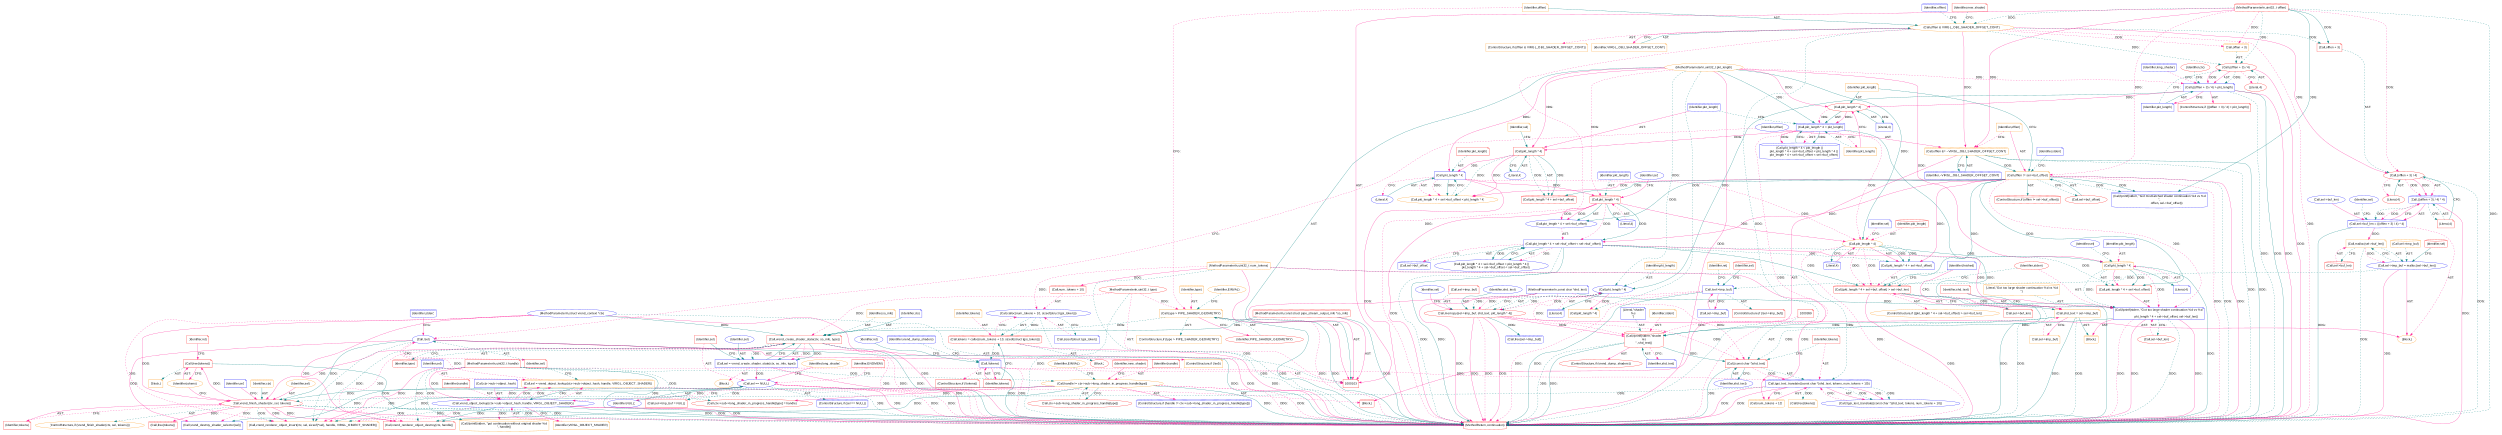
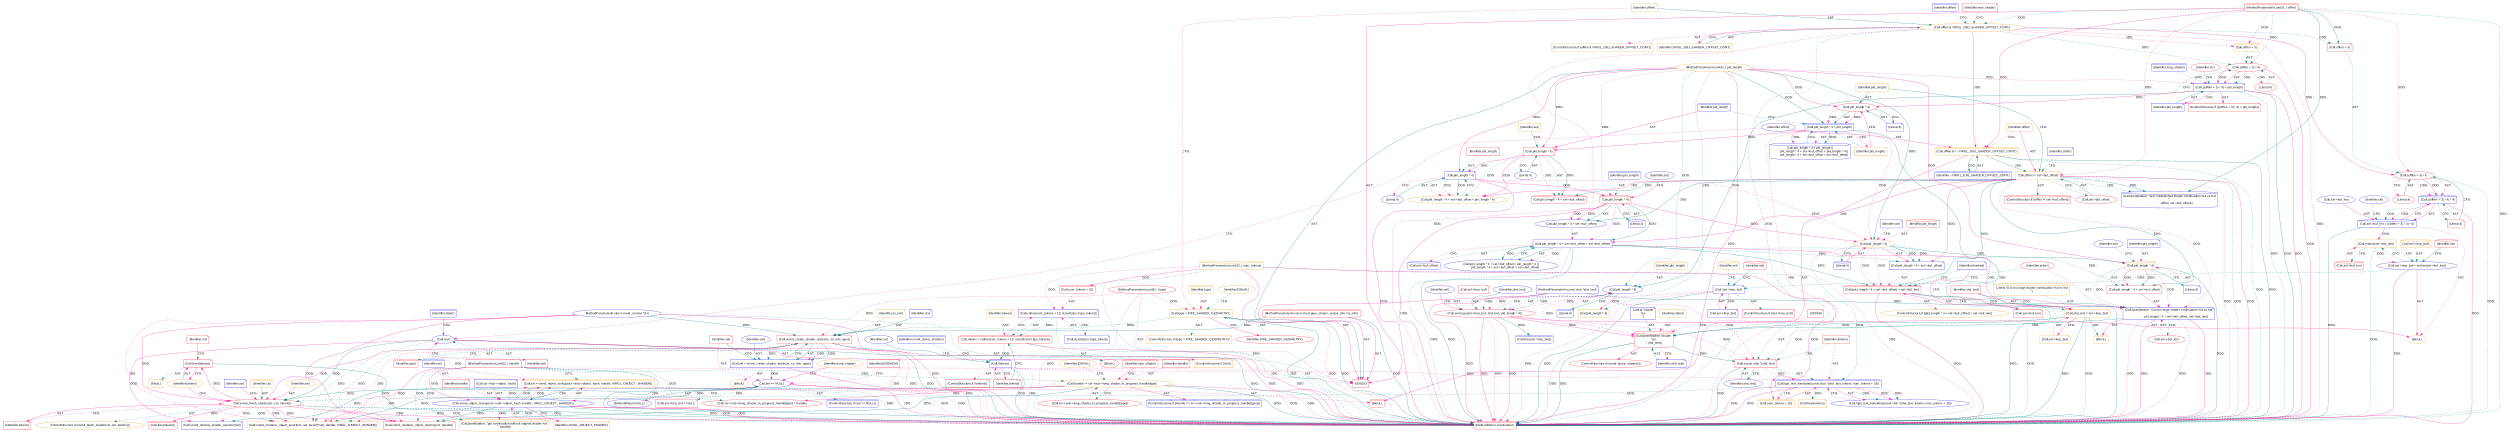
(1038, 313) -> (1059, 313)
(624, 403) -> (629, 403)
